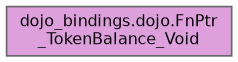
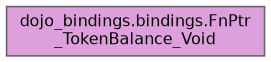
(119, 31) -> (136, 31)
